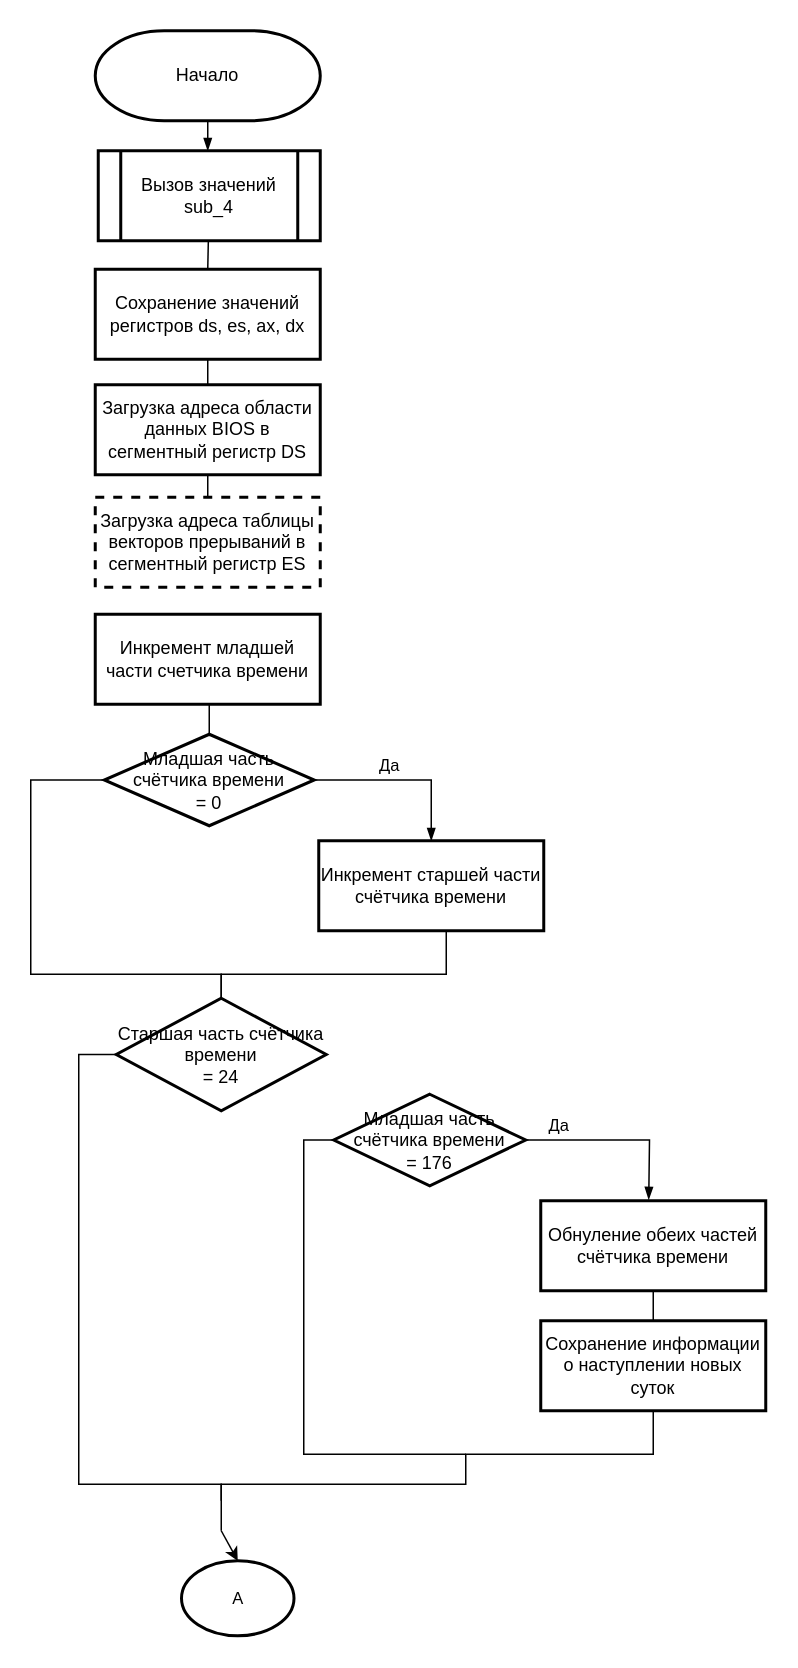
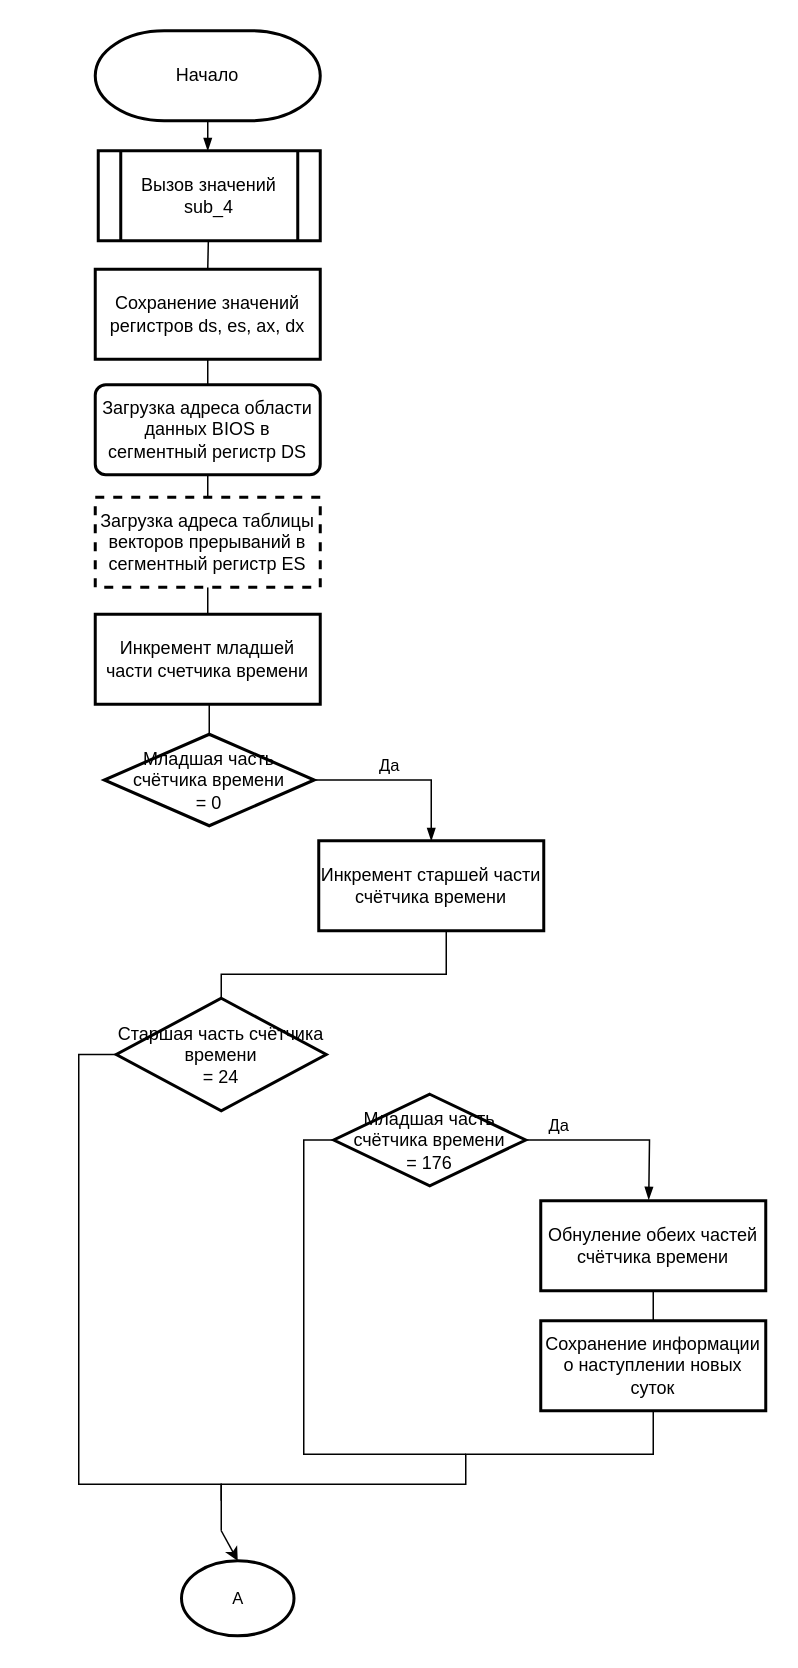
(208, 430) -> (208, 430)
none -> (208, 600)
(31, 935) -> none
